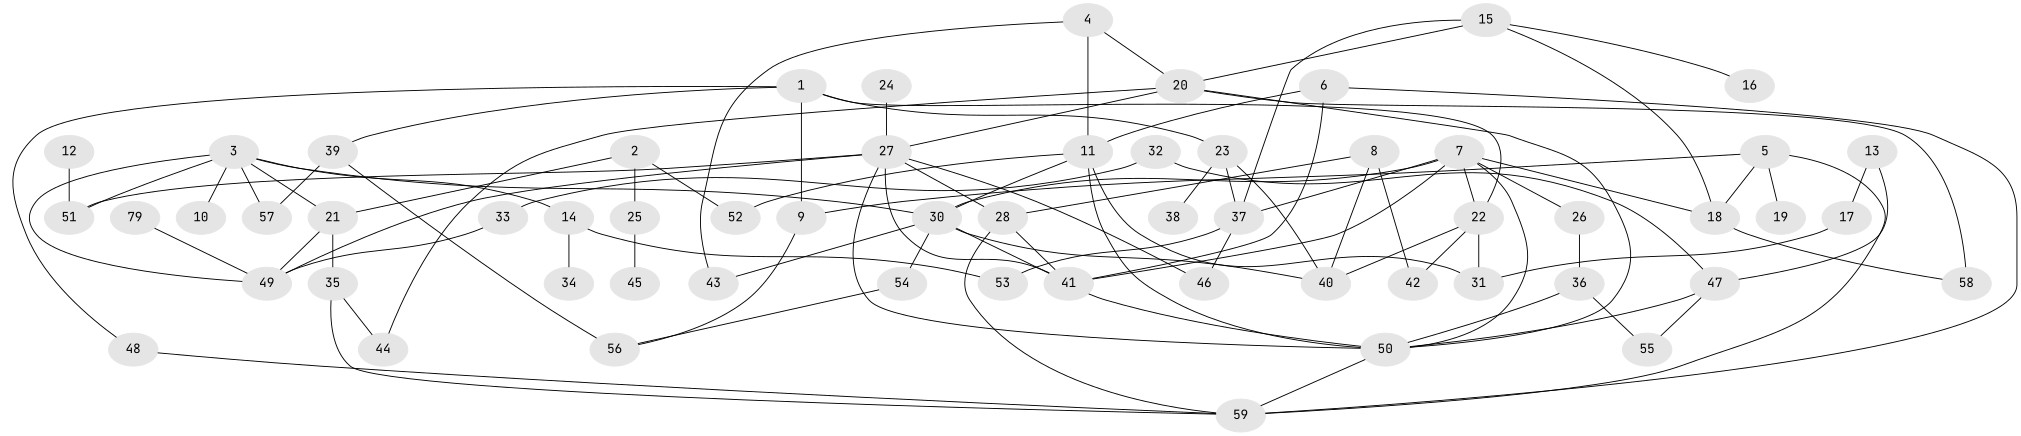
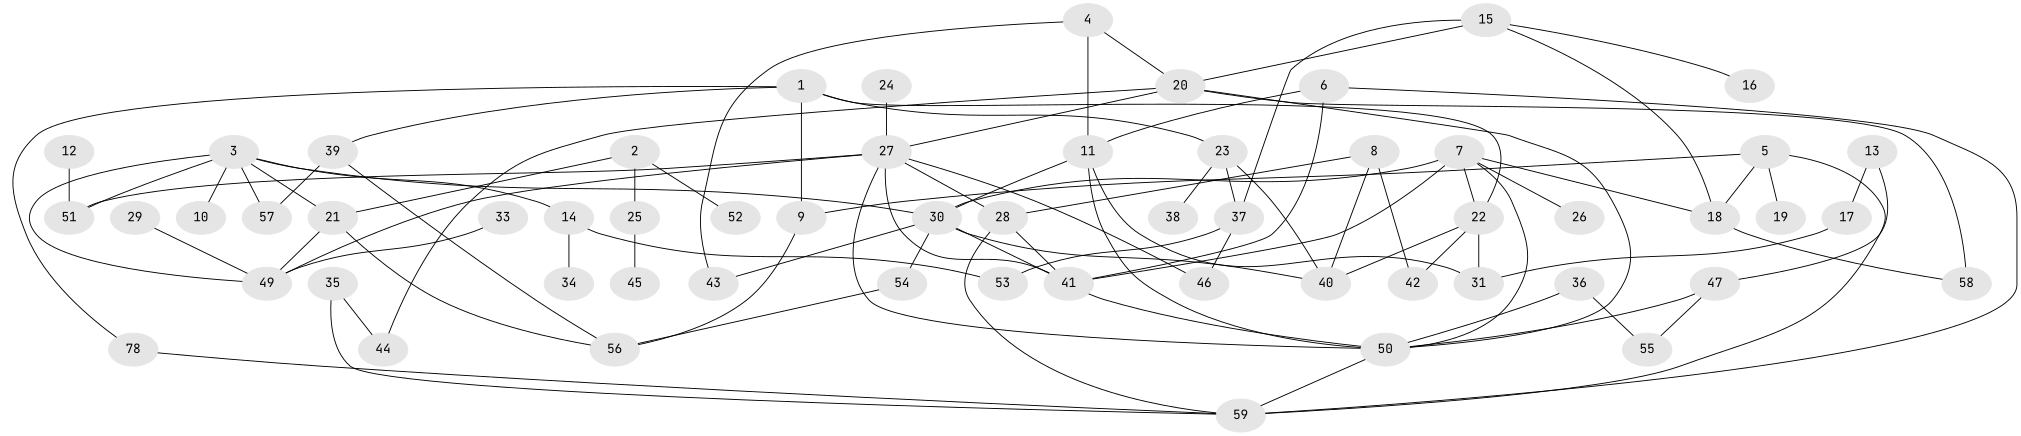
(1156, 152) -> none
(907, 171) -> none
(1341, 188) -> none
(135, 218) -> (135, 218)
(333, 244) -> (459, 309)
(1579, 251) -> none
(133, 350) -> (133, 350)
